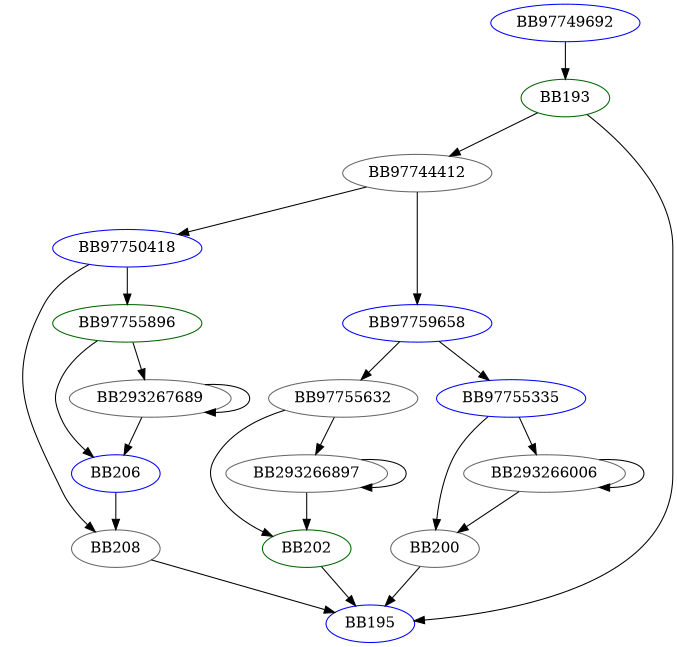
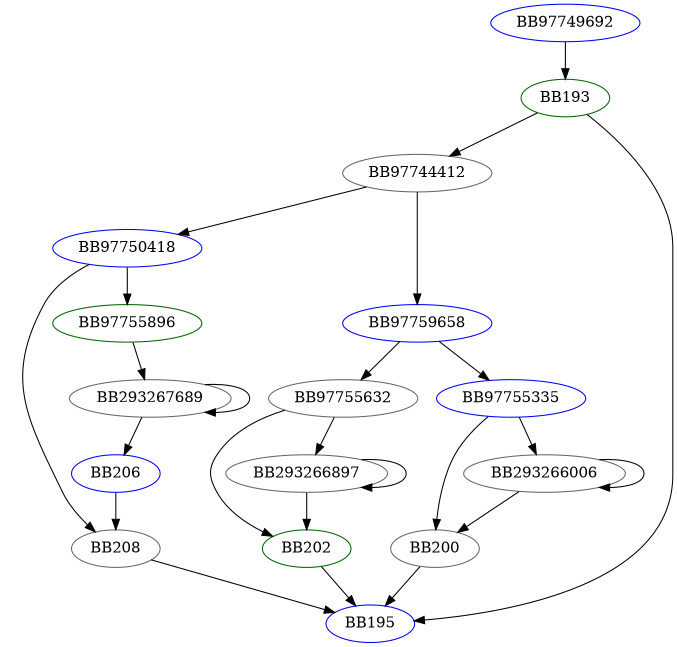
(56, 392) -> none
